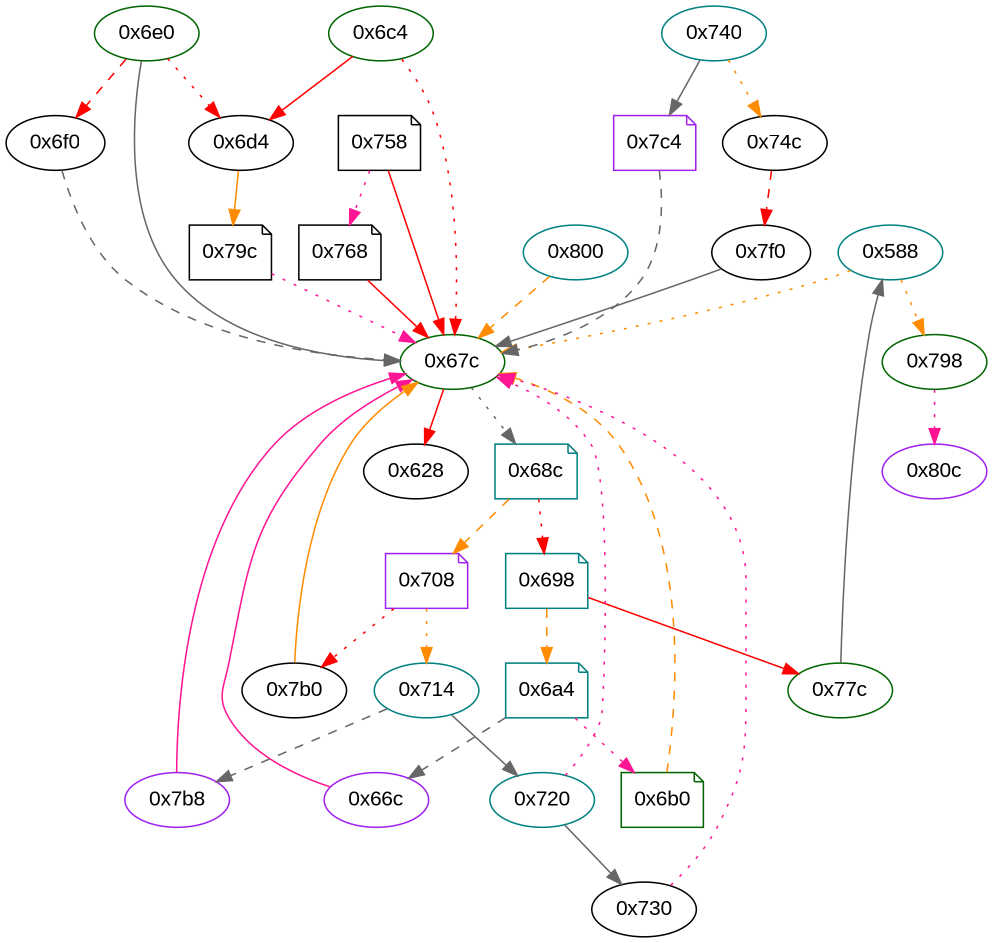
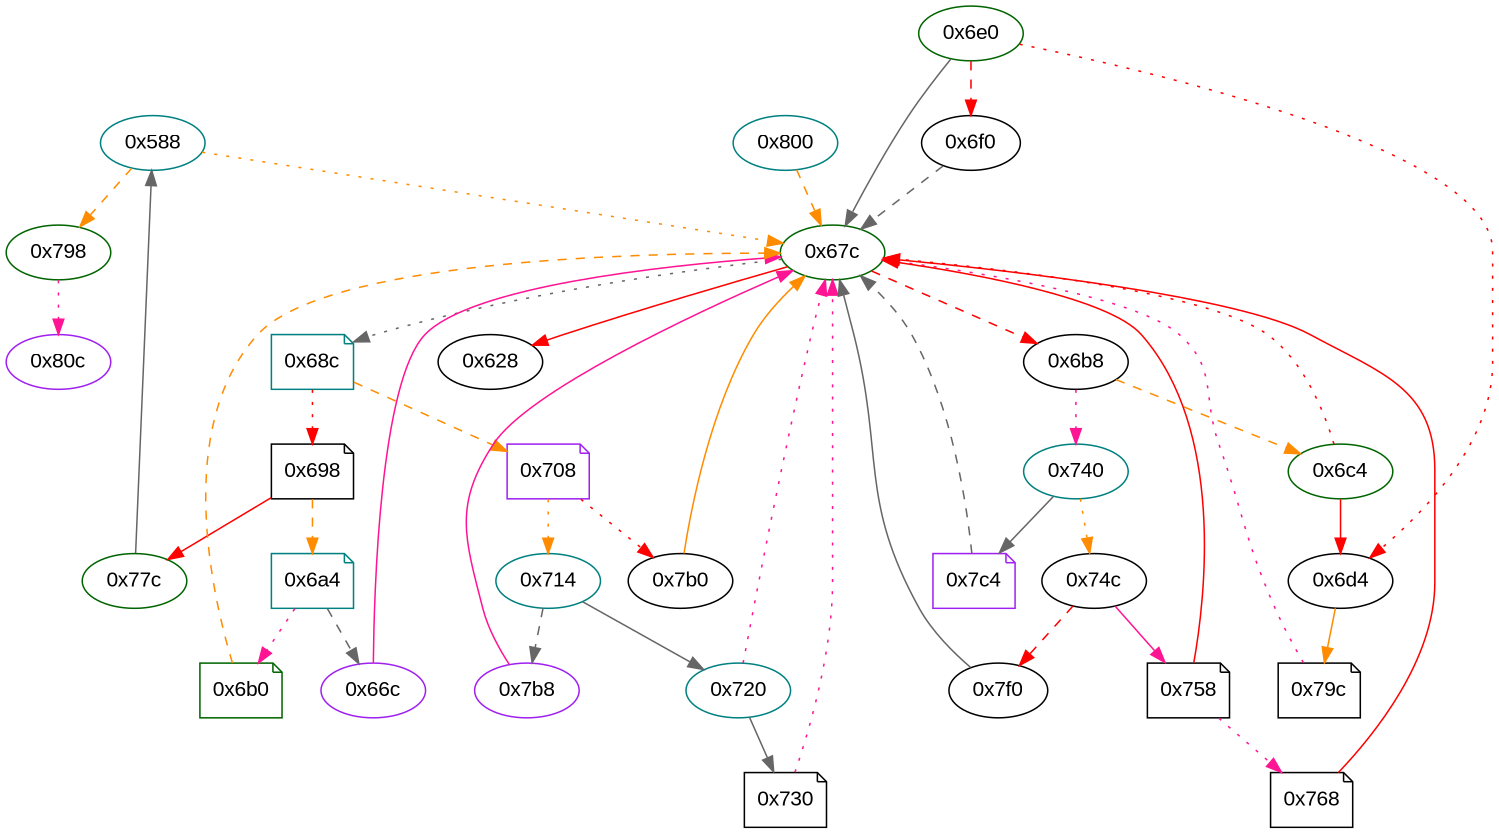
(910, 300) -> (111, 191)
none -> (1076, 362)
(547, 581) -> (312, 471)
none -> (1135, 628)
(644, 909) -> (785, 800)
